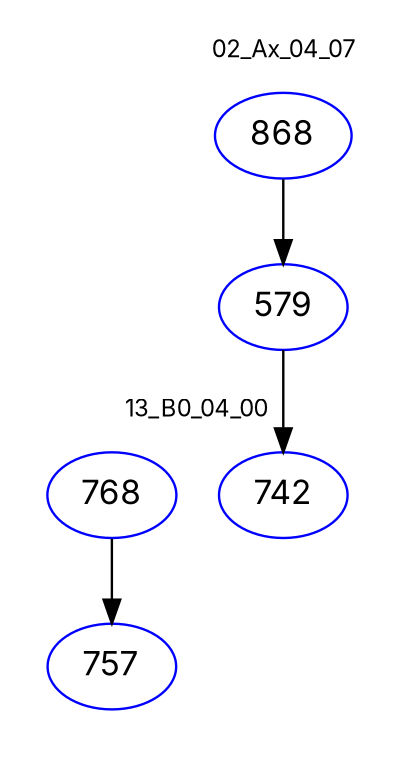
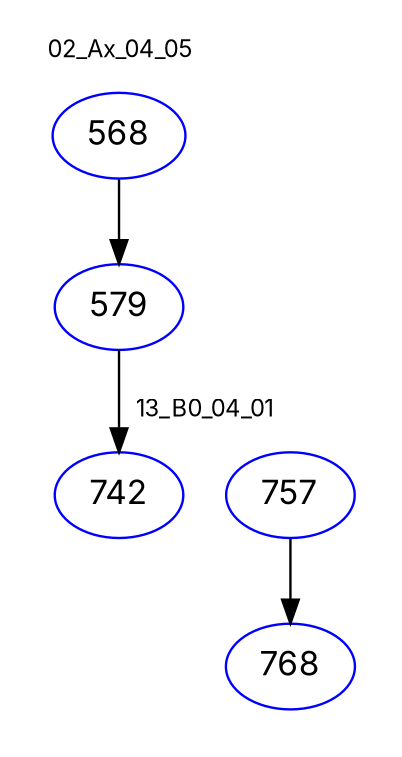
(284, 51) -> (120, 51)
(283, 136) -> (119, 136)
(198, 411) -> (205, 411)
(112, 569) -> (290, 569)
